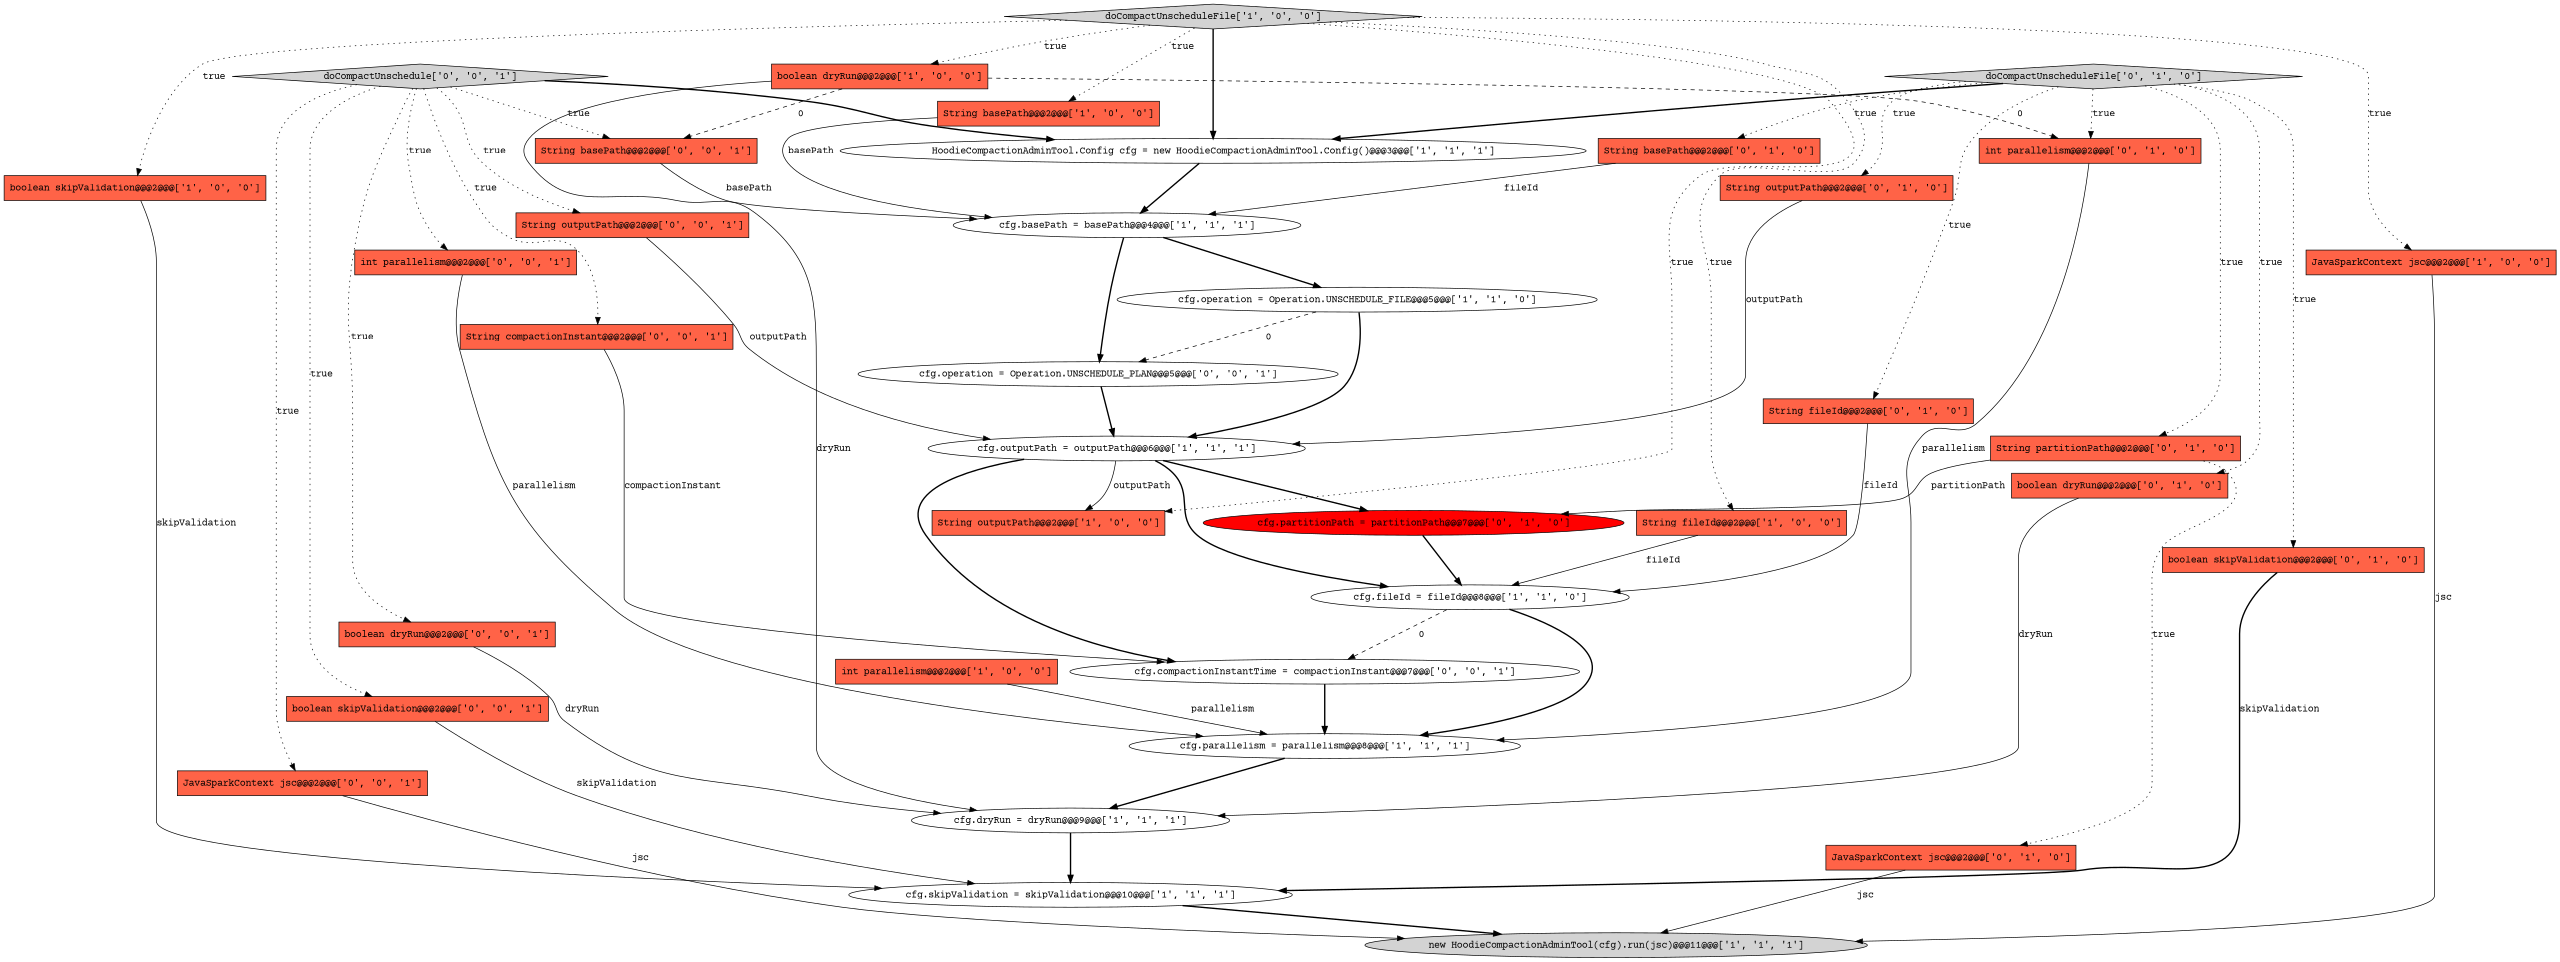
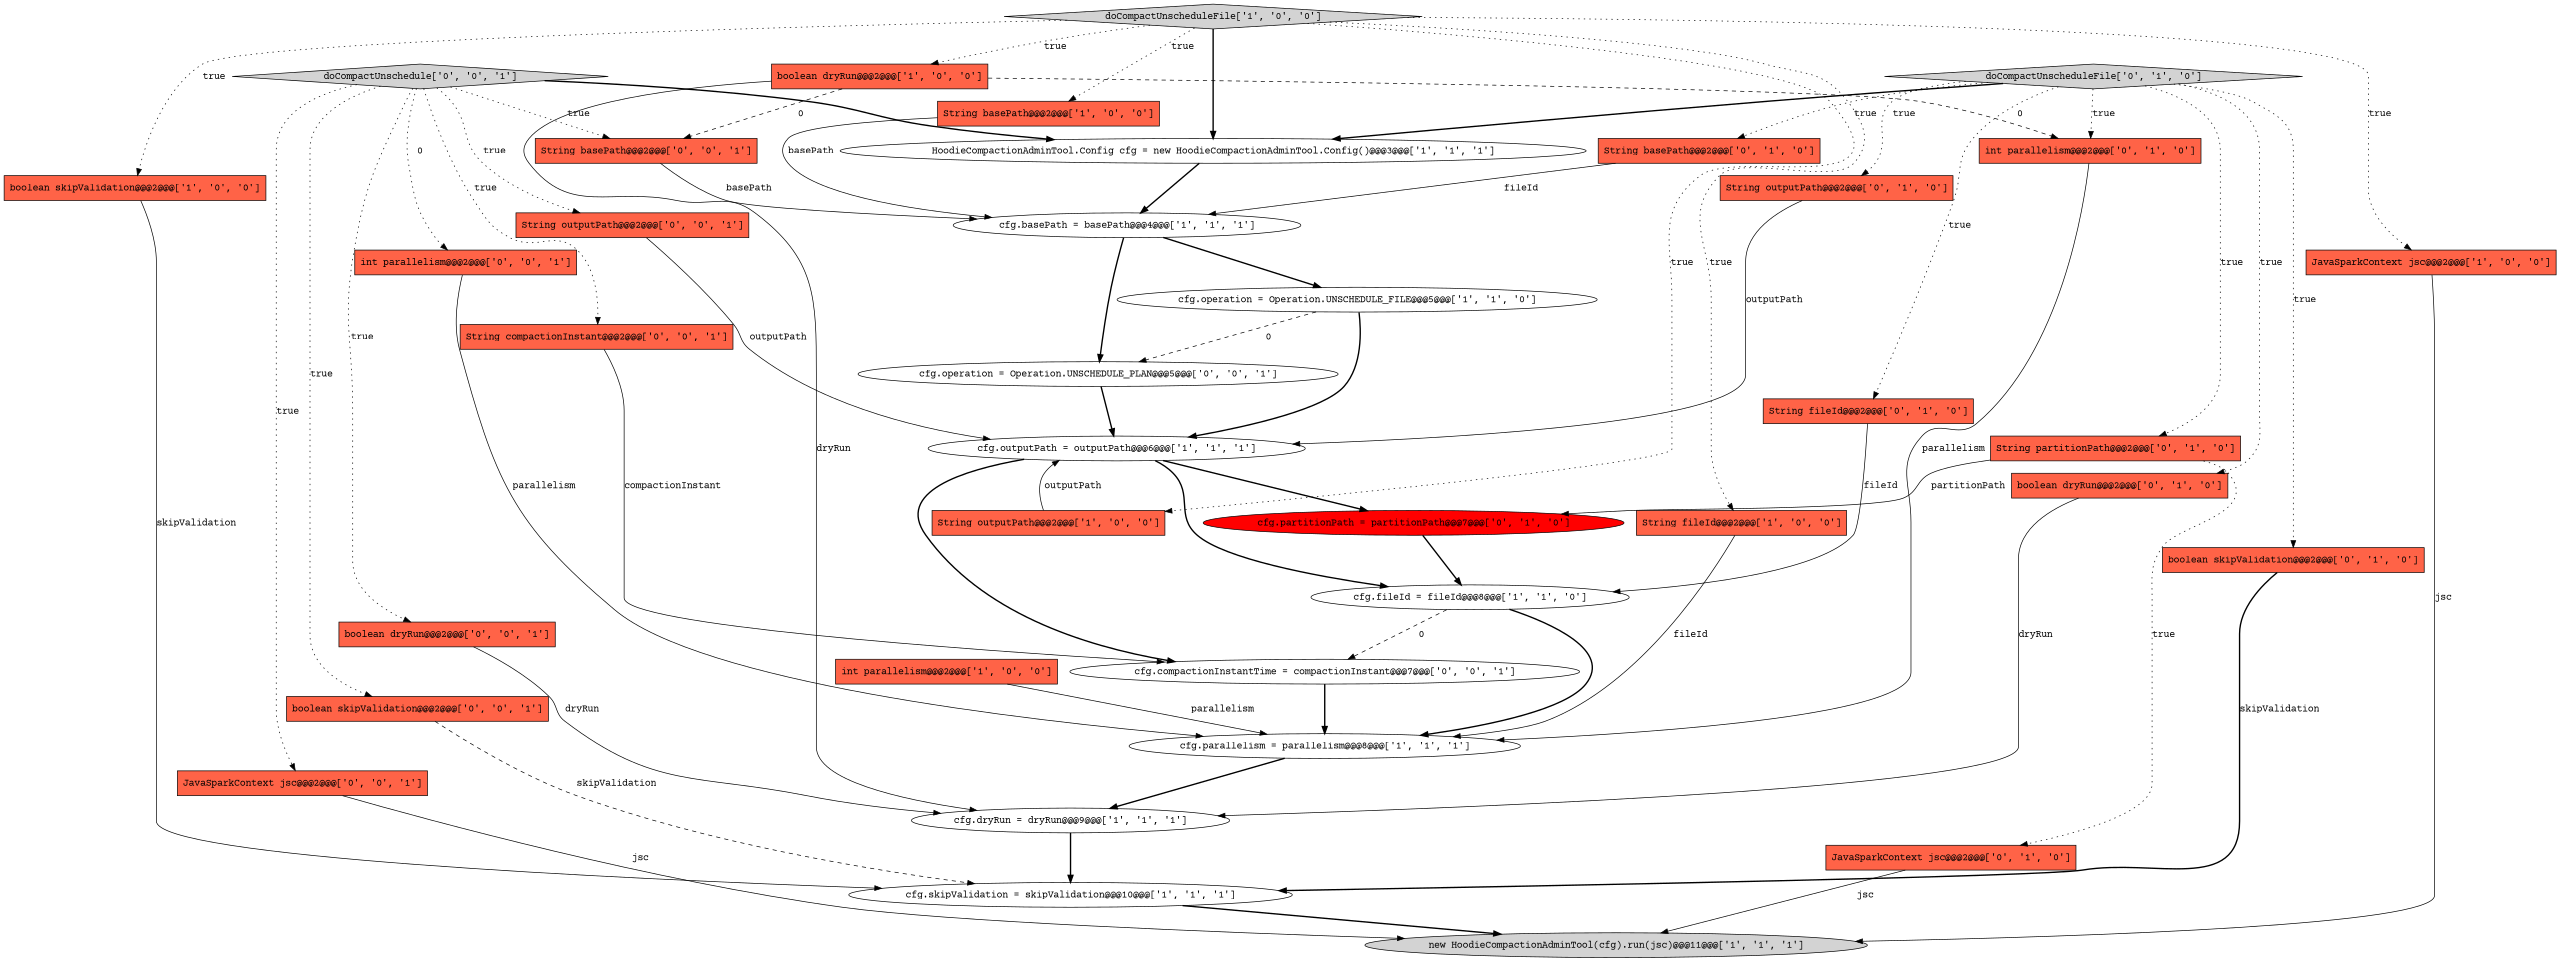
(420, 151) -> (420, 151)
(1109, 487) -> (1040, 485)
(1608, 559) -> (1623, 673)
(692, 831) -> (692, 831)
